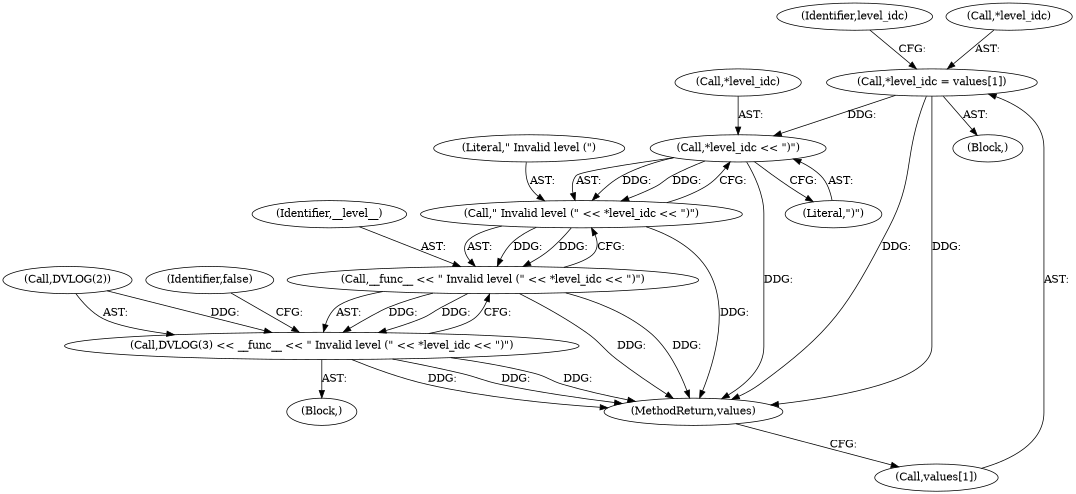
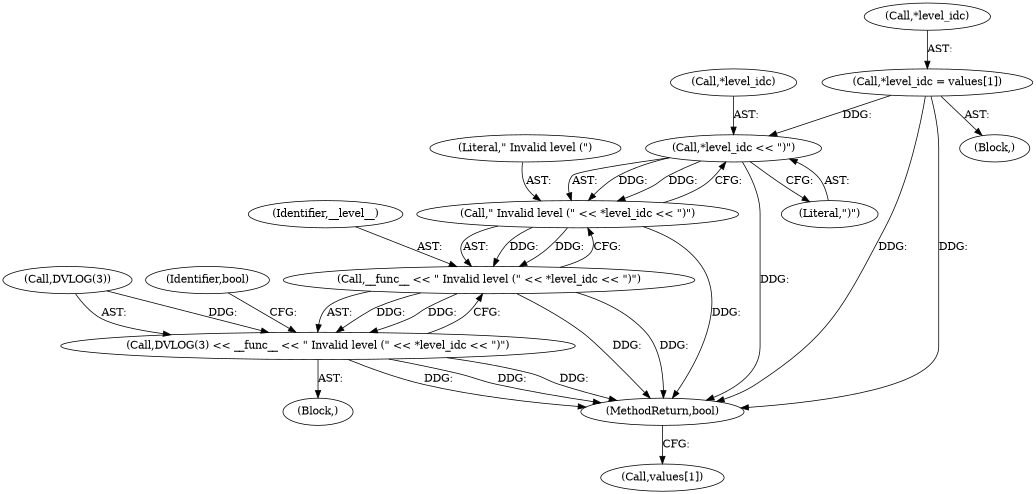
(855, 17) -> none
(67, 280) -> (67, 280)
(210, 280) -> (208, 280)
(1044, 288) -> none
(693, 412) -> (662, 412)
